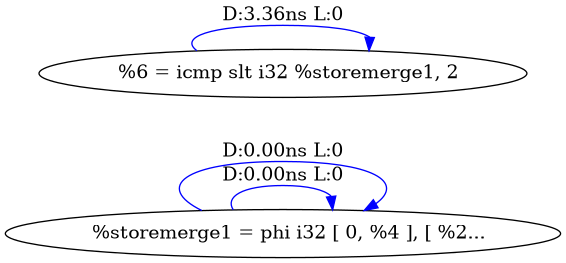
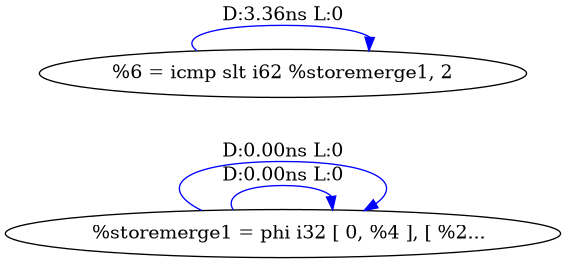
(283, 73) -> (283, 73)
